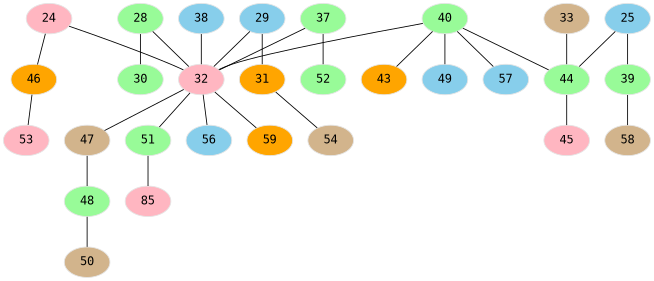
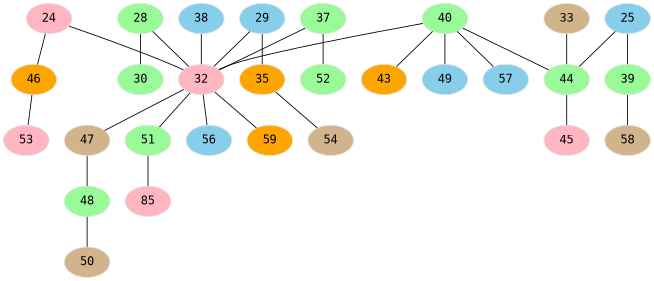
(262, 80) -> (262, 80)
